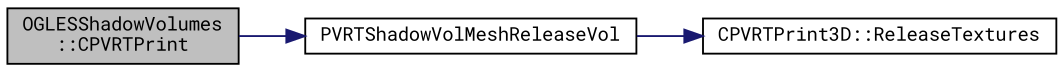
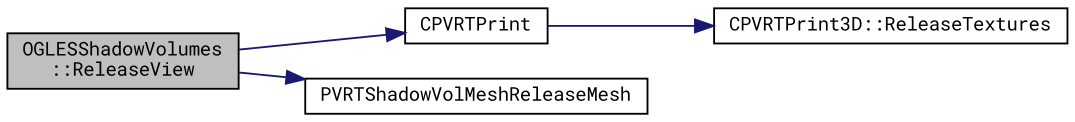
(123, 36) -> (123, 61)
(471, 36) -> (476, 26)
none -> (476, 96)
